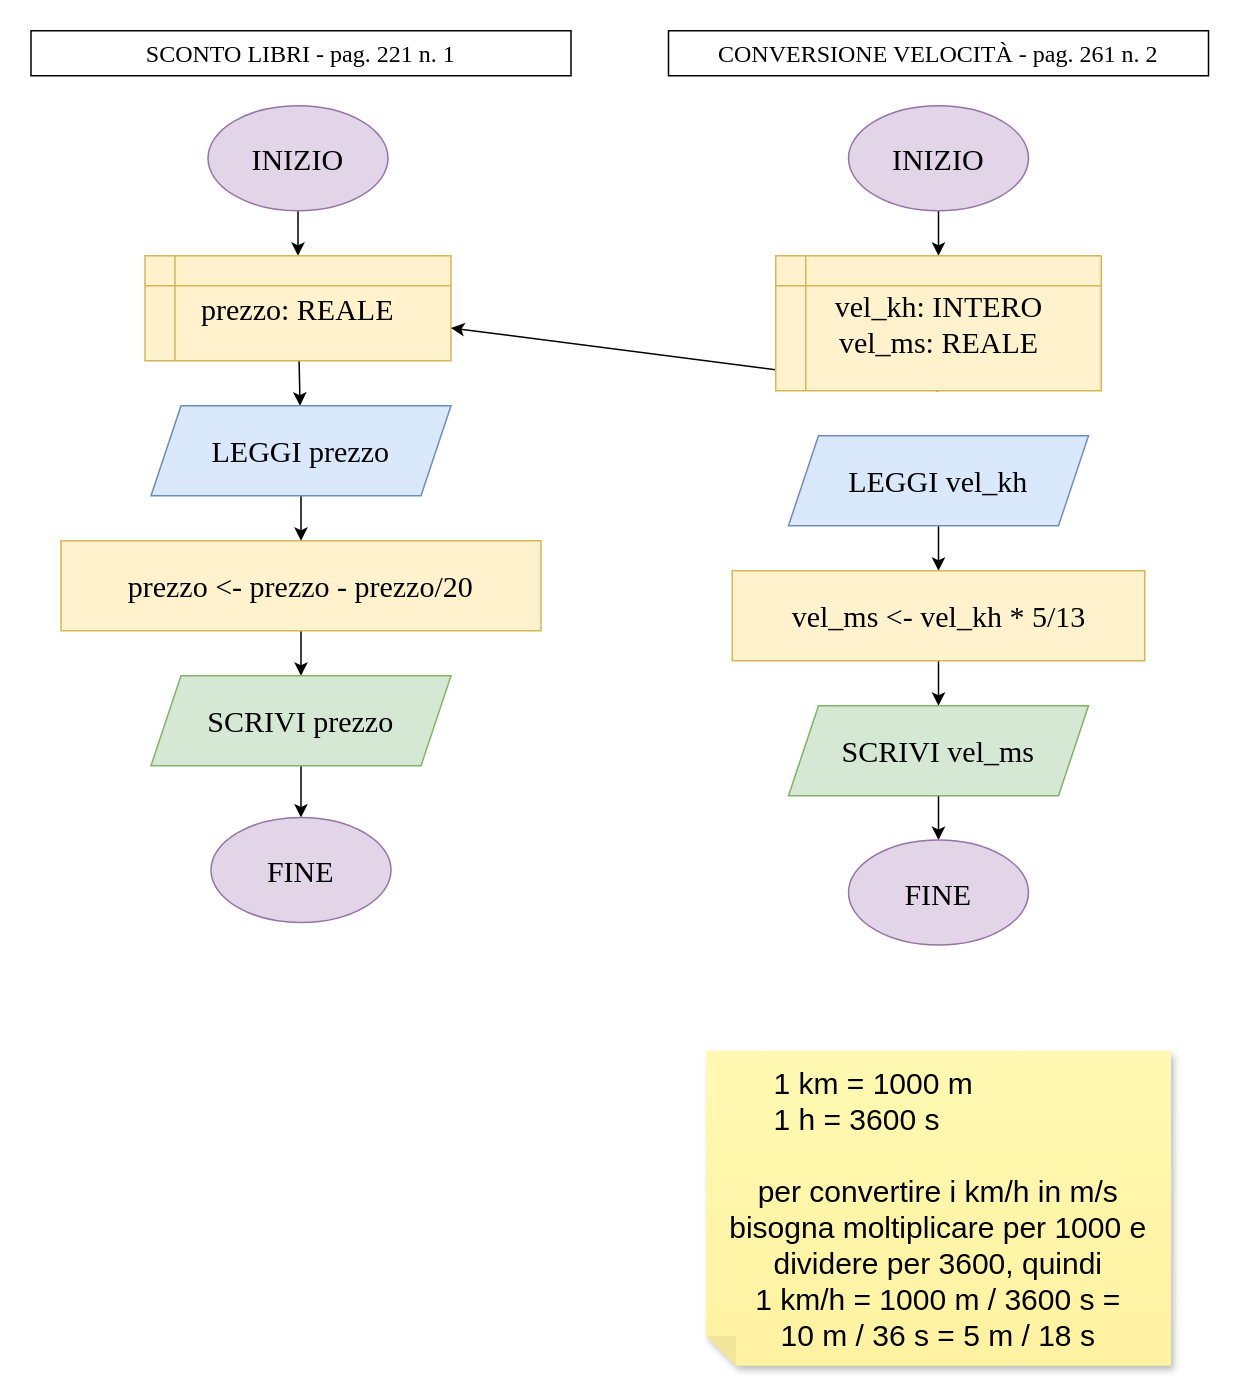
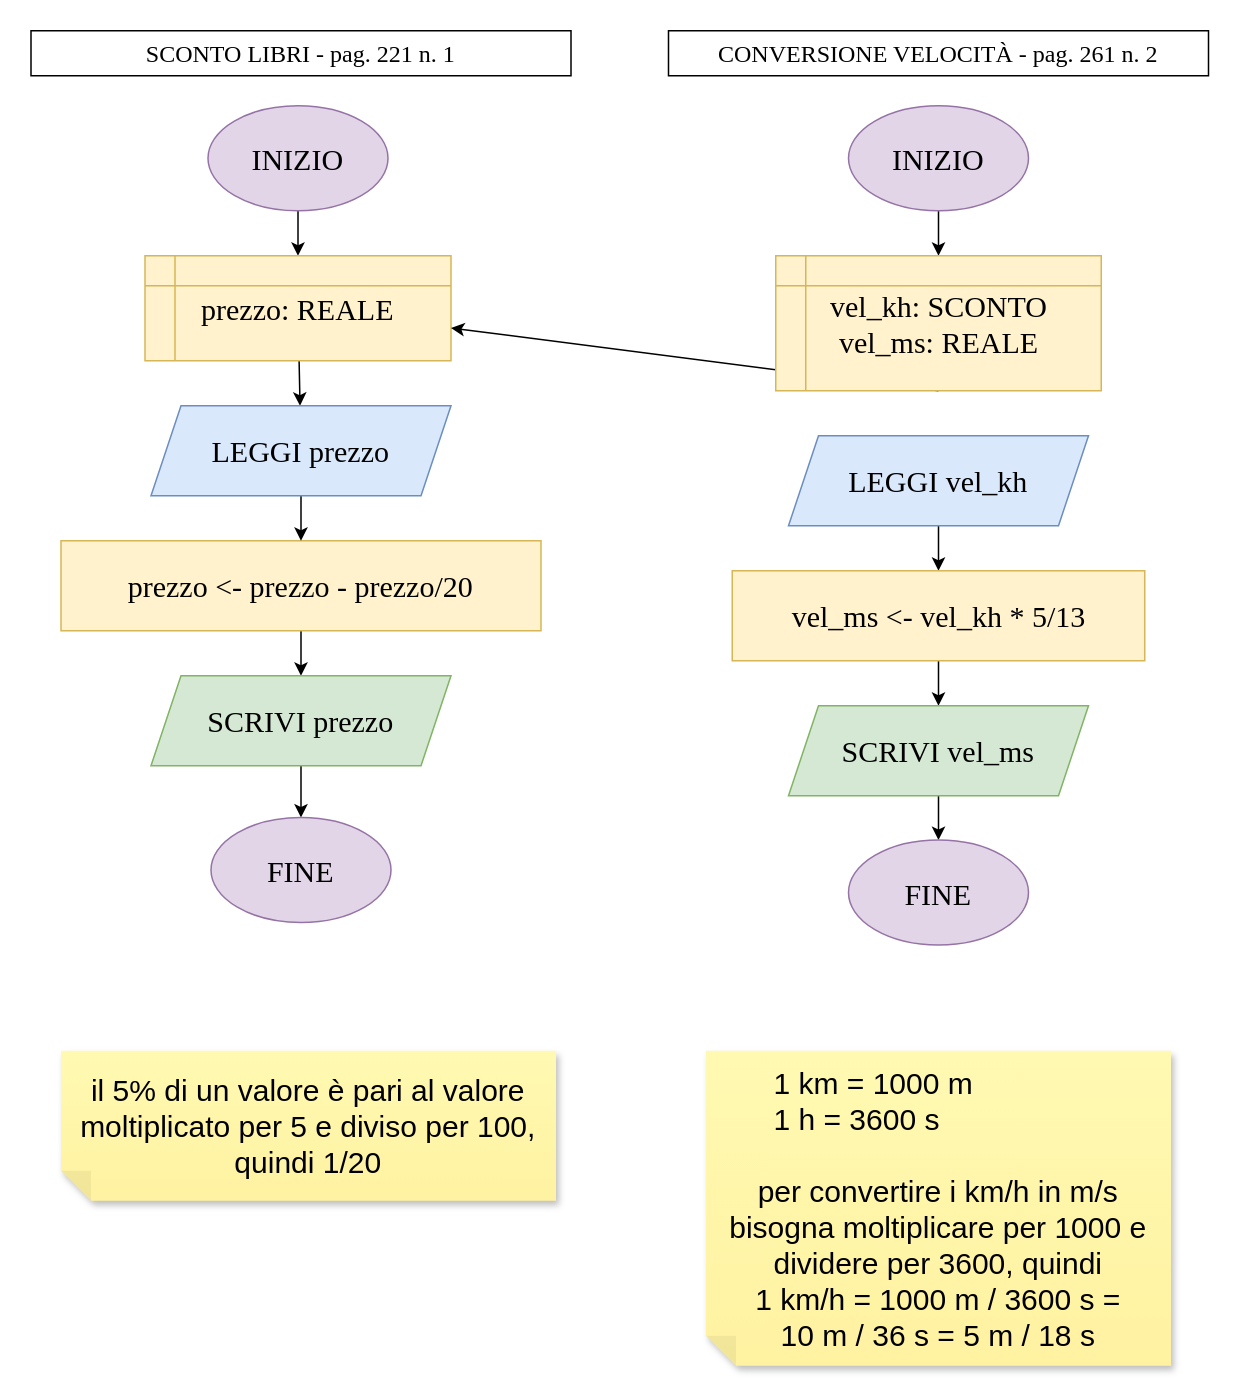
(939, 323) -> (939, 323)
none -> (308, 1126)
